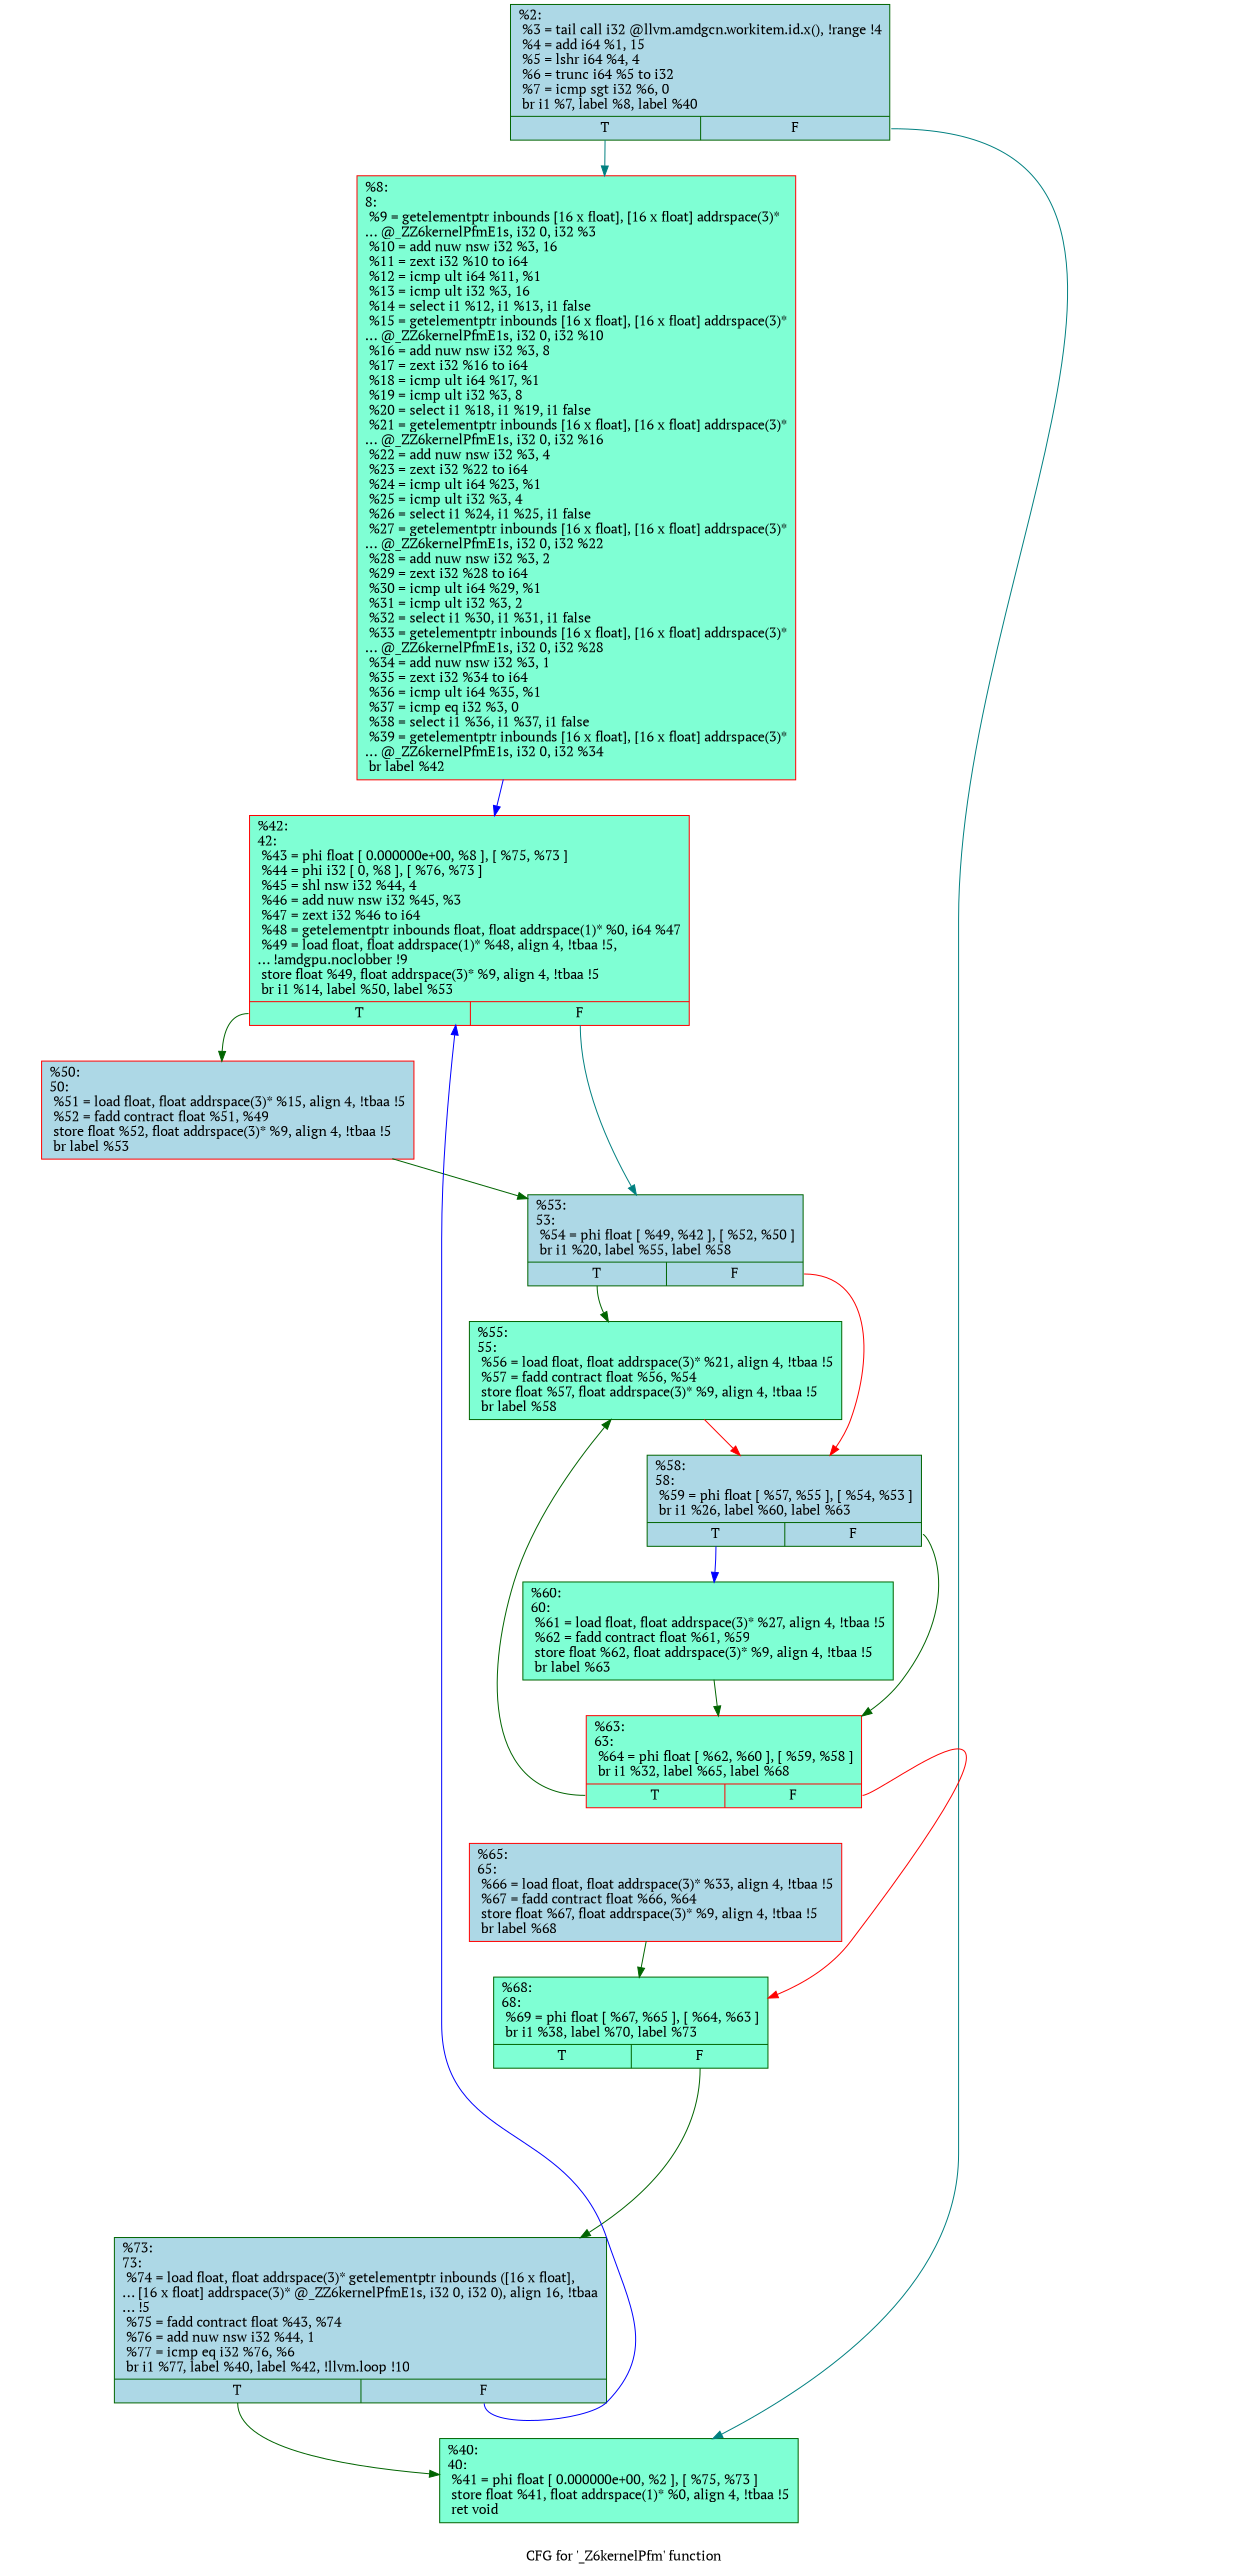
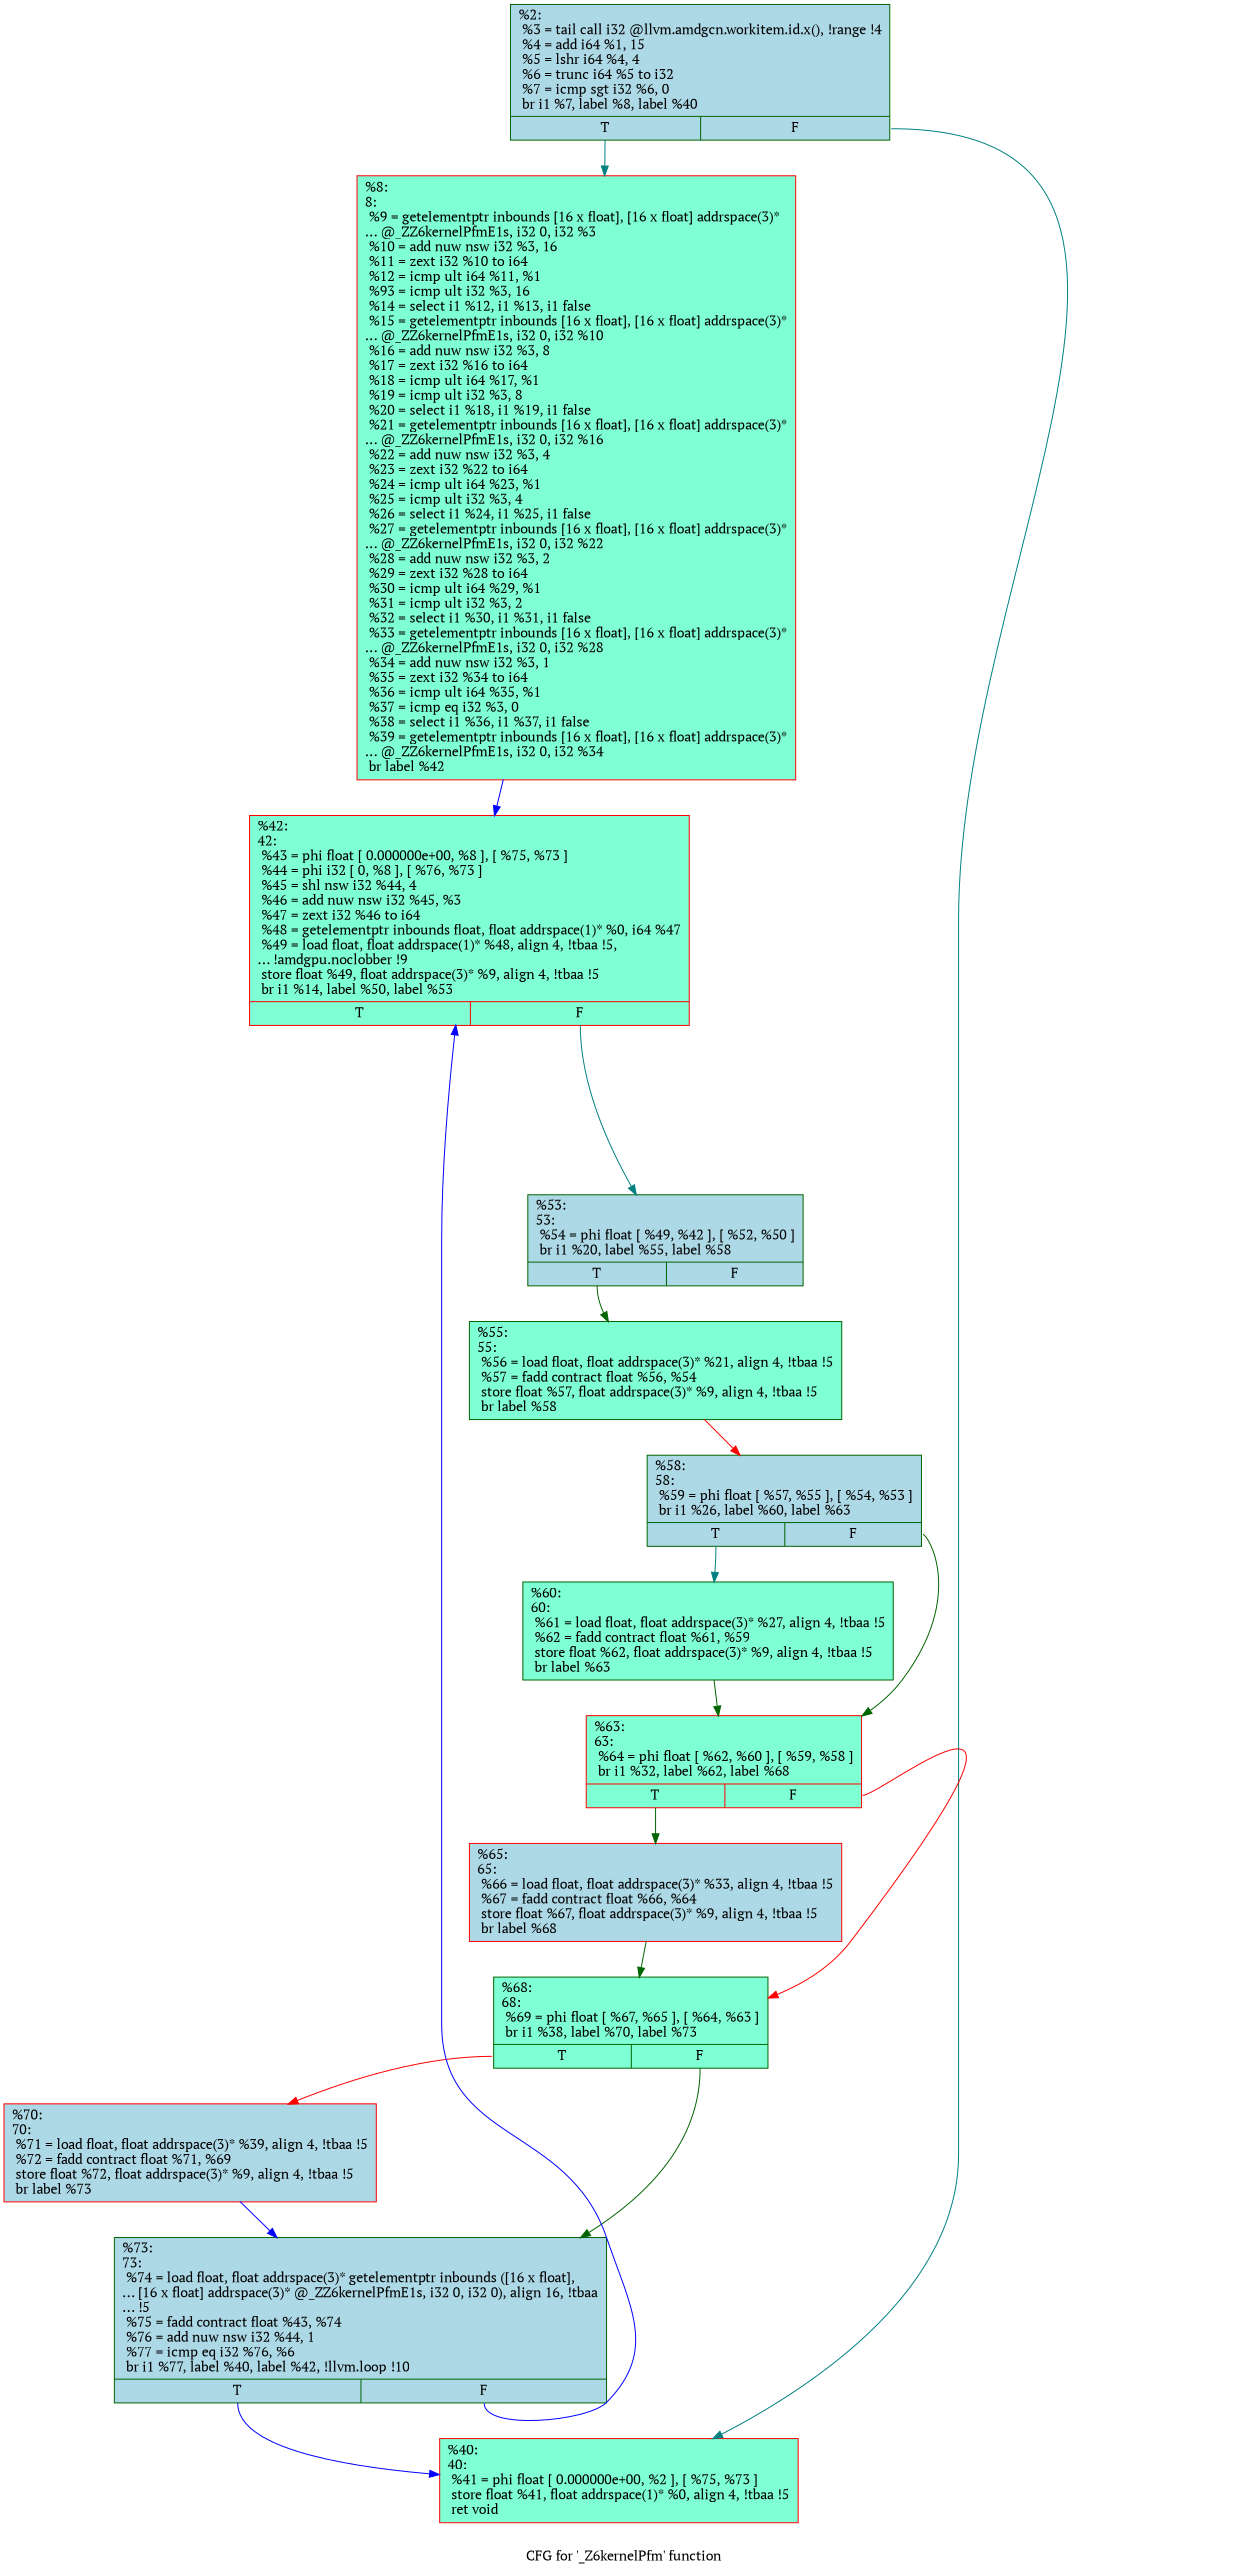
(448, 292) -> (448, 292)
(228, 1110) -> none
(864, 1346) -> none
(716, 1559) -> (716, 1559)
(504, 1623) -> (656, 1821)
(692, 1772) -> (692, 1772)
none -> (190, 2153)
(323, 2458) -> (323, 2458)
(619, 2481) -> (619, 2481)
